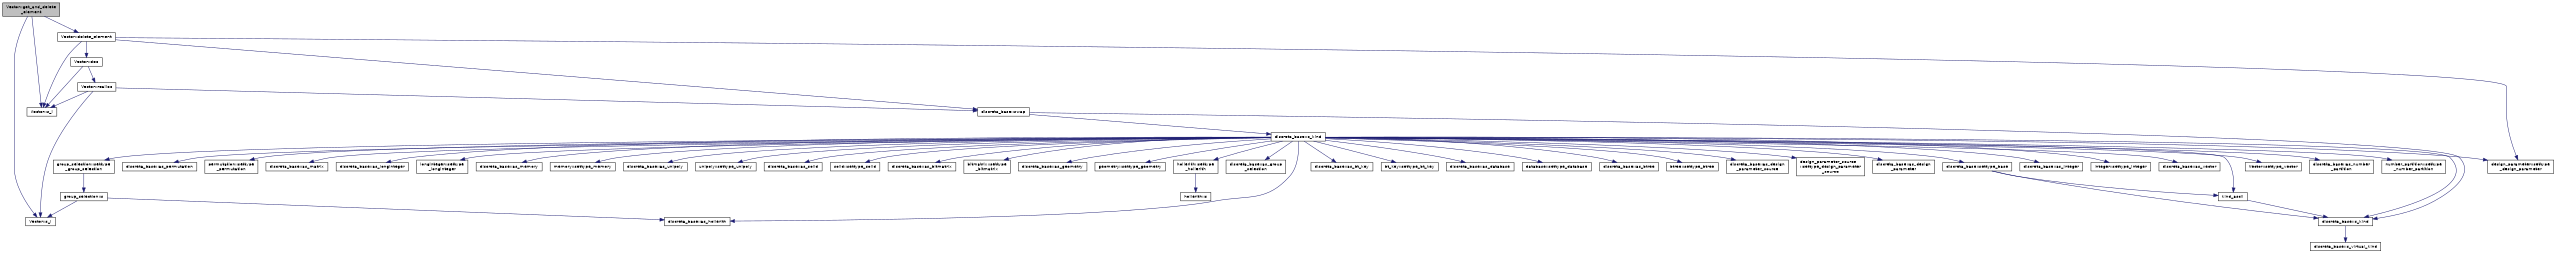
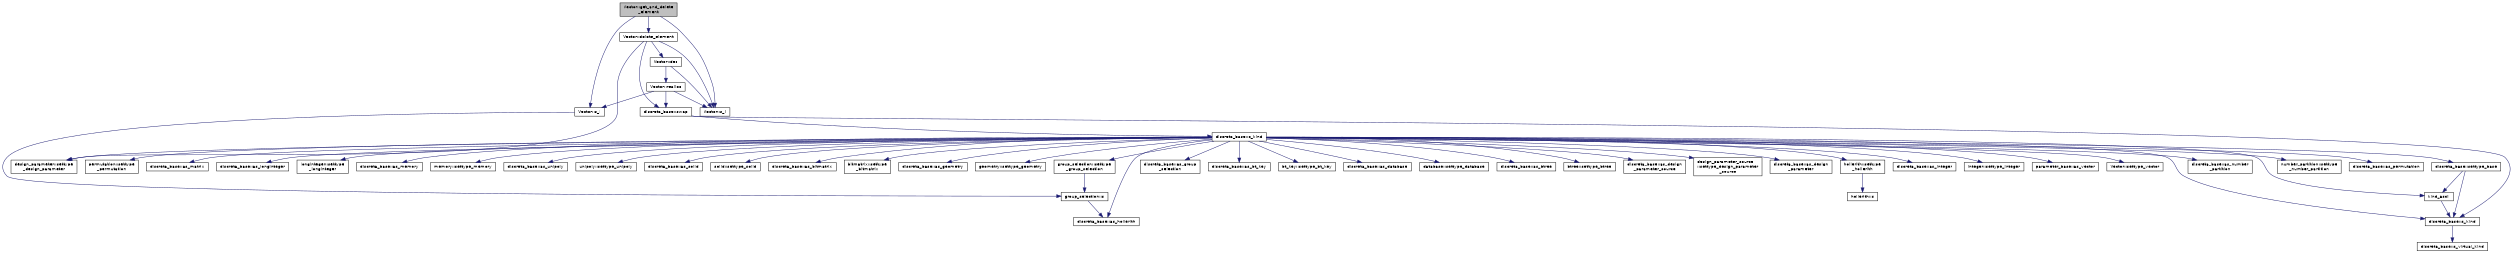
(2189, 167) -> (2065, 167)
(64, 208) -> (235, 189)
